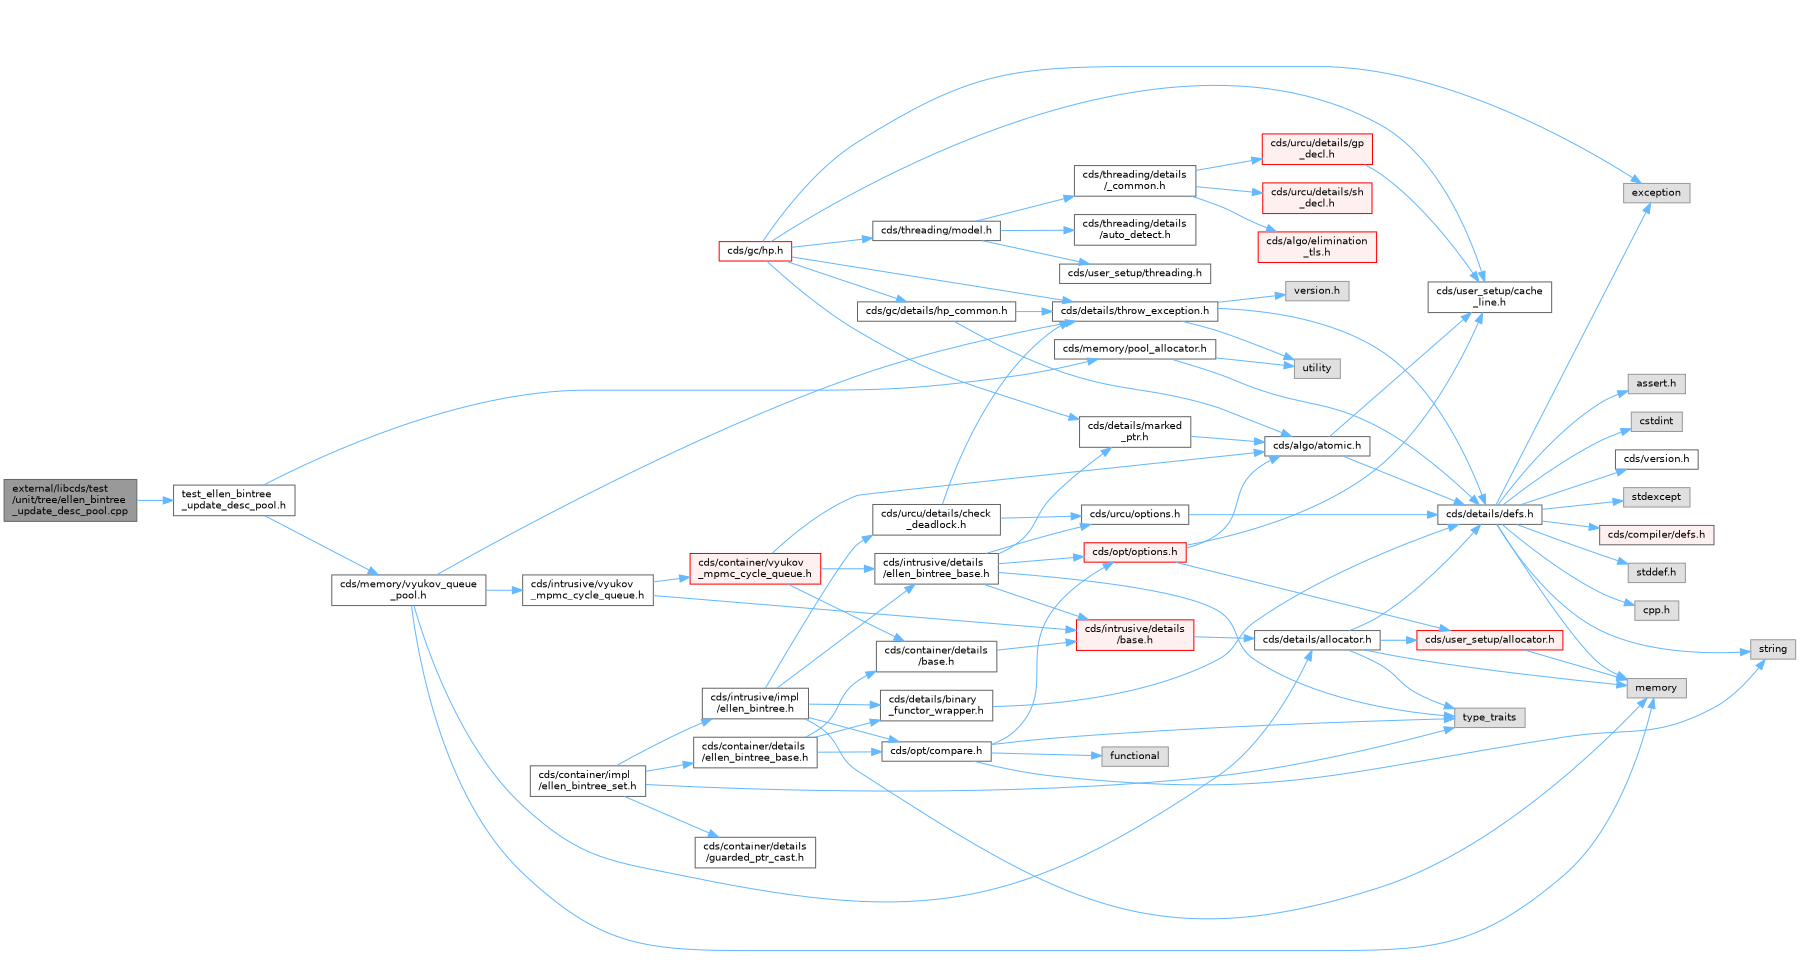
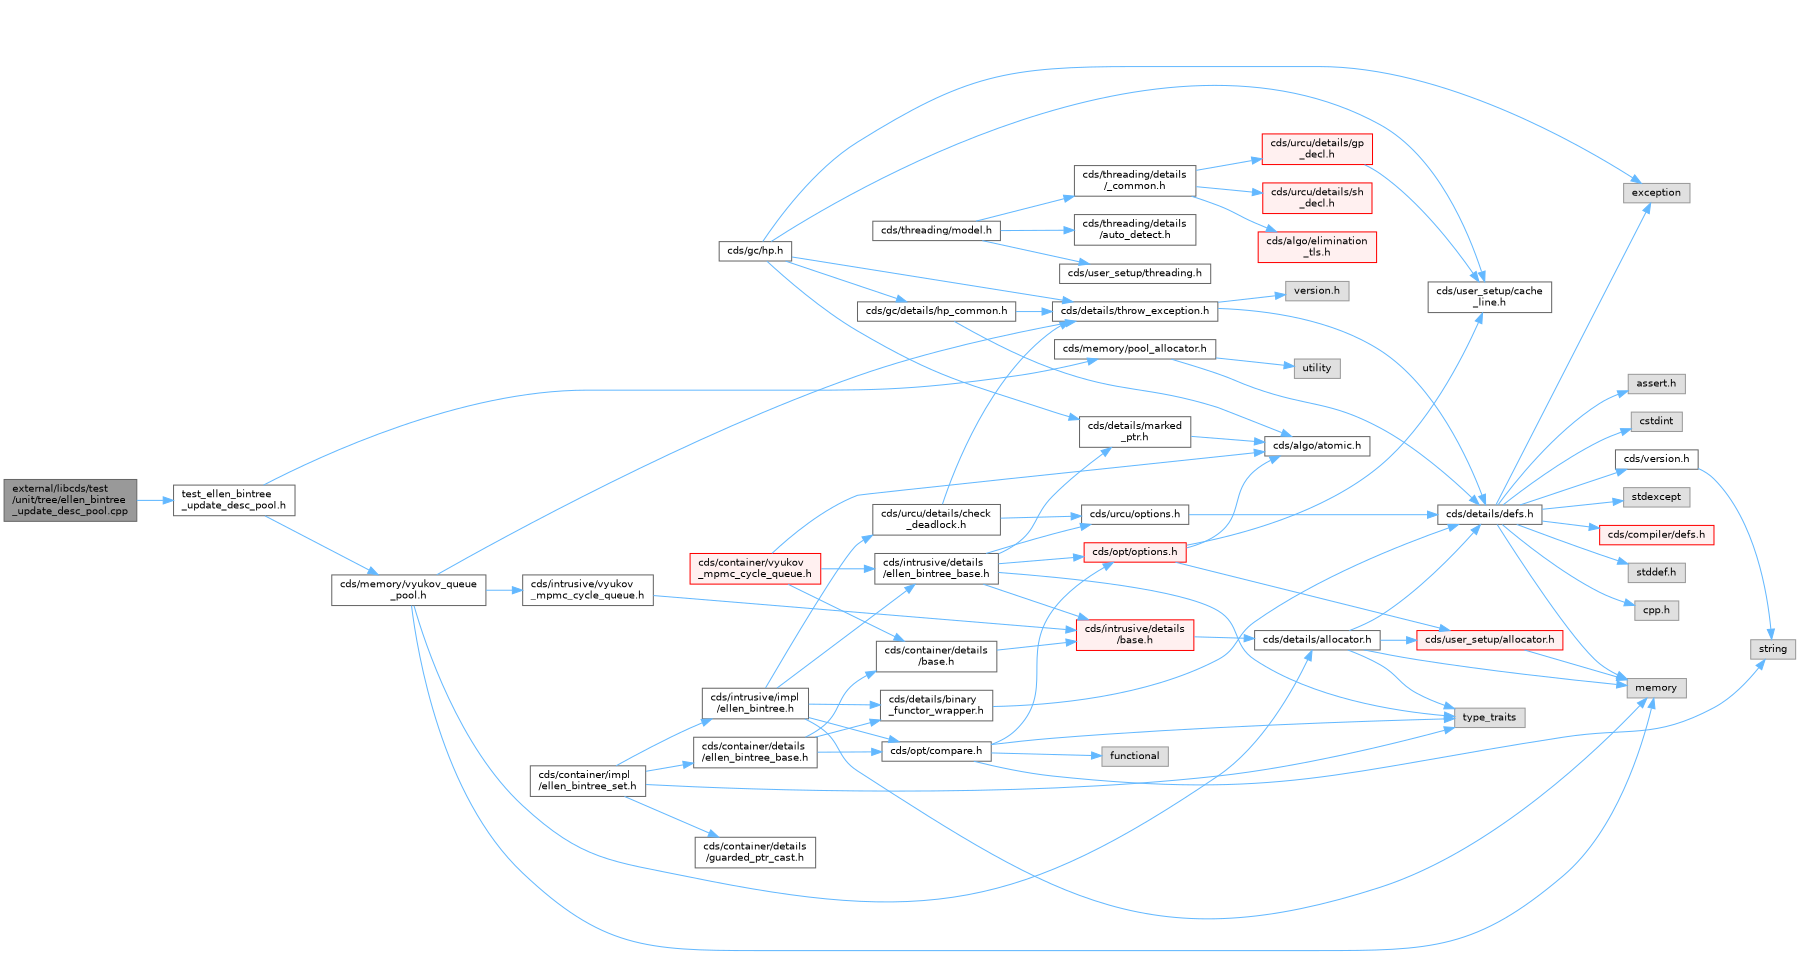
(827, 243) -> none
(755, 251) -> (755, 251)
(1234, 337) -> none
(1396, 378) -> none
(1399, 479) -> none
(1657, 535) -> (1657, 535)
(667, 580) -> none
(1597, 629) -> (1751, 540)
